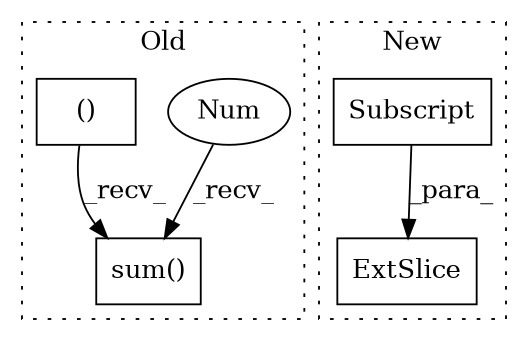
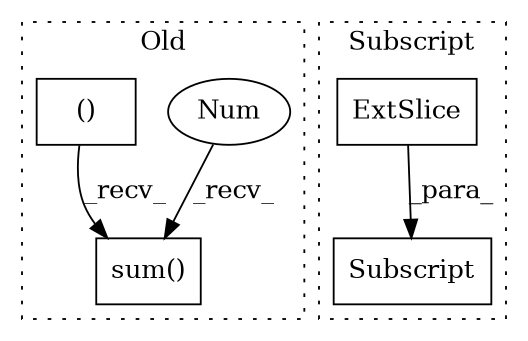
(412, 43) -> (412, 43)
(410, 182) -> (409, 182)
